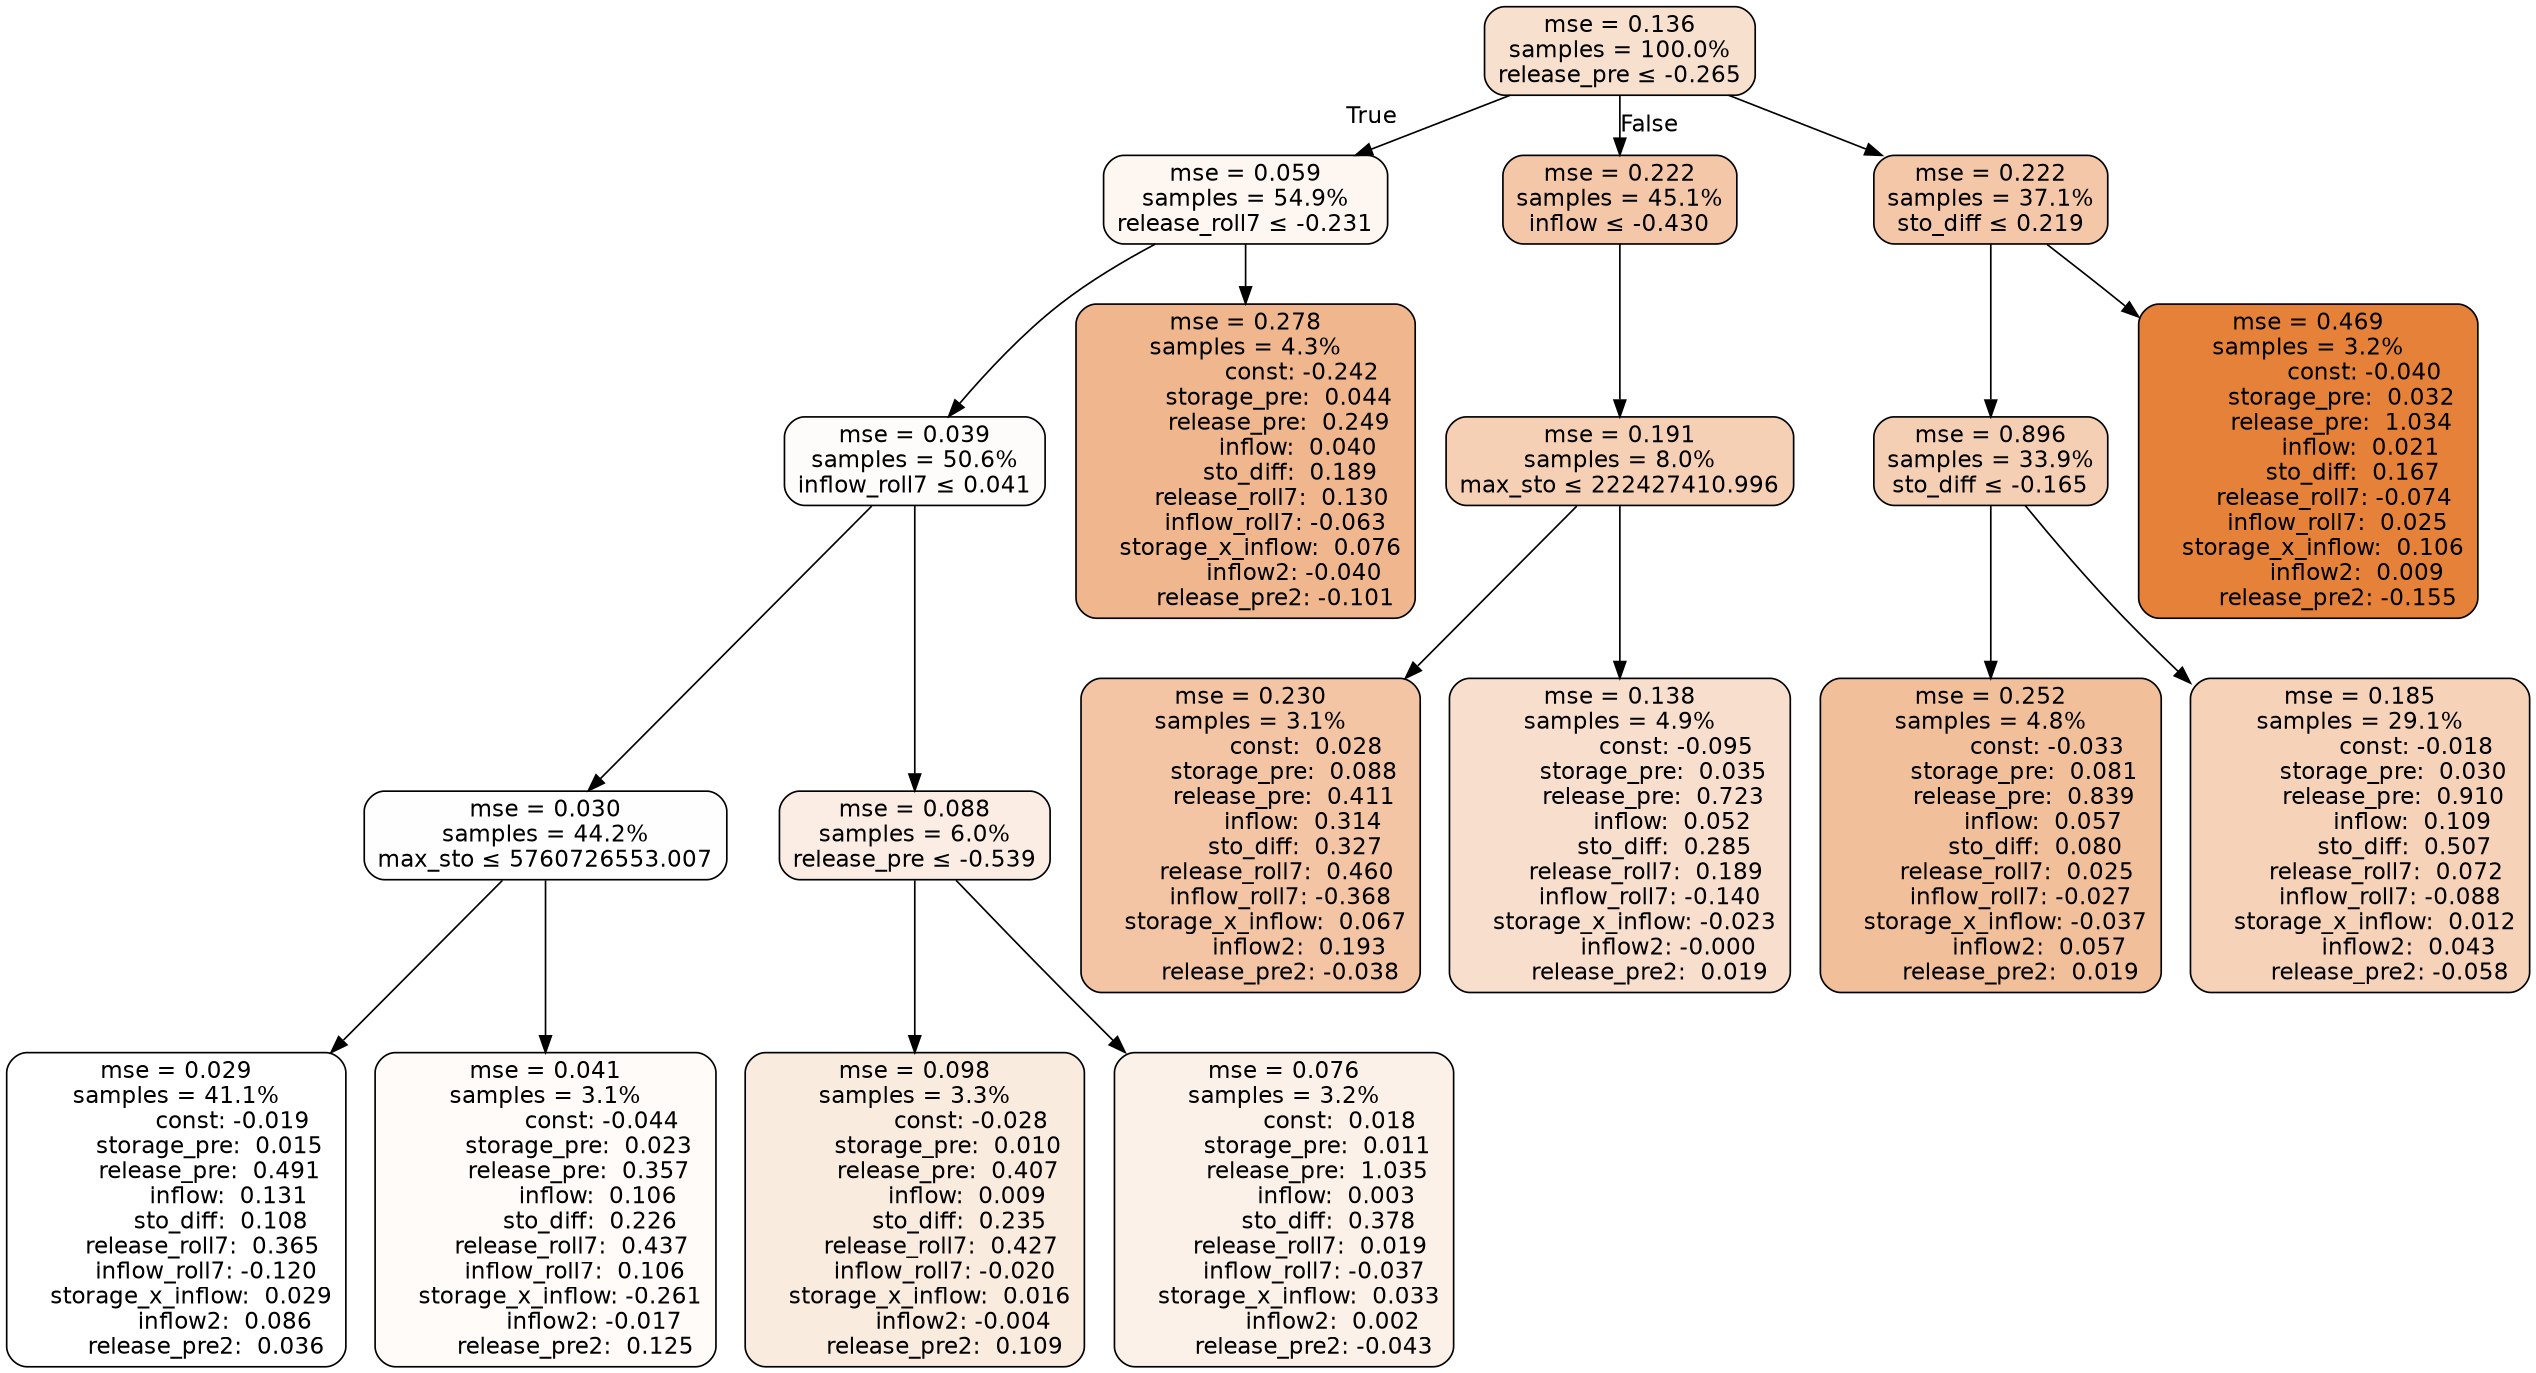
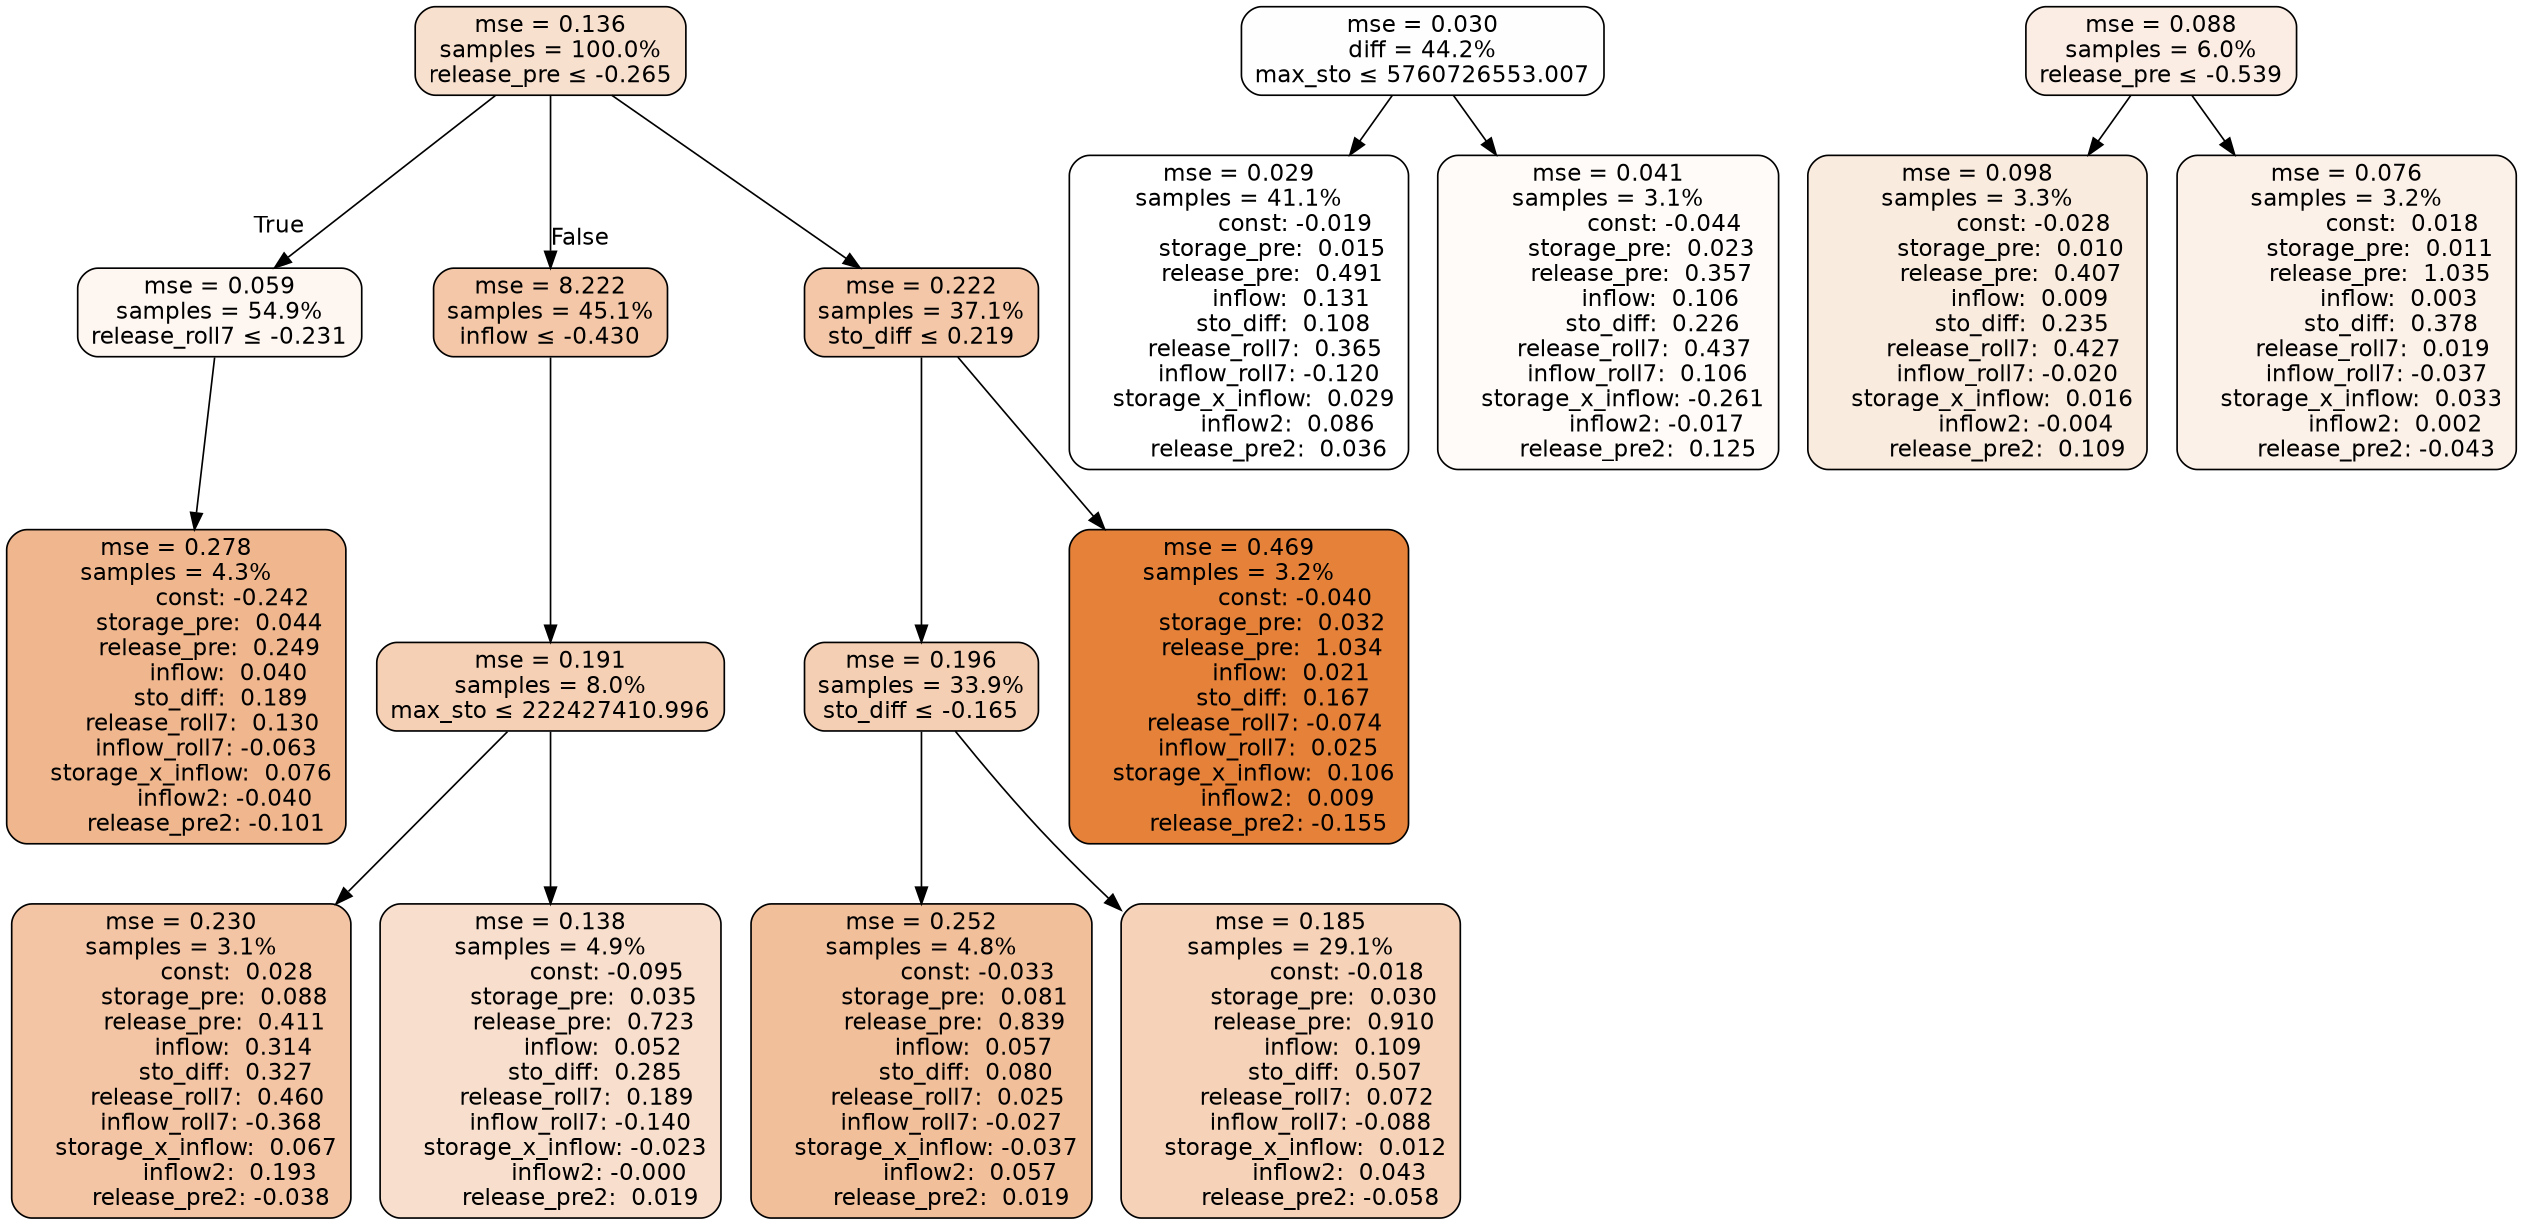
(1620, 200) -> (551, 312)
(915, 461) -> none
(1991, 461) -> (921, 687)
(546, 835) -> (1423, 51)
